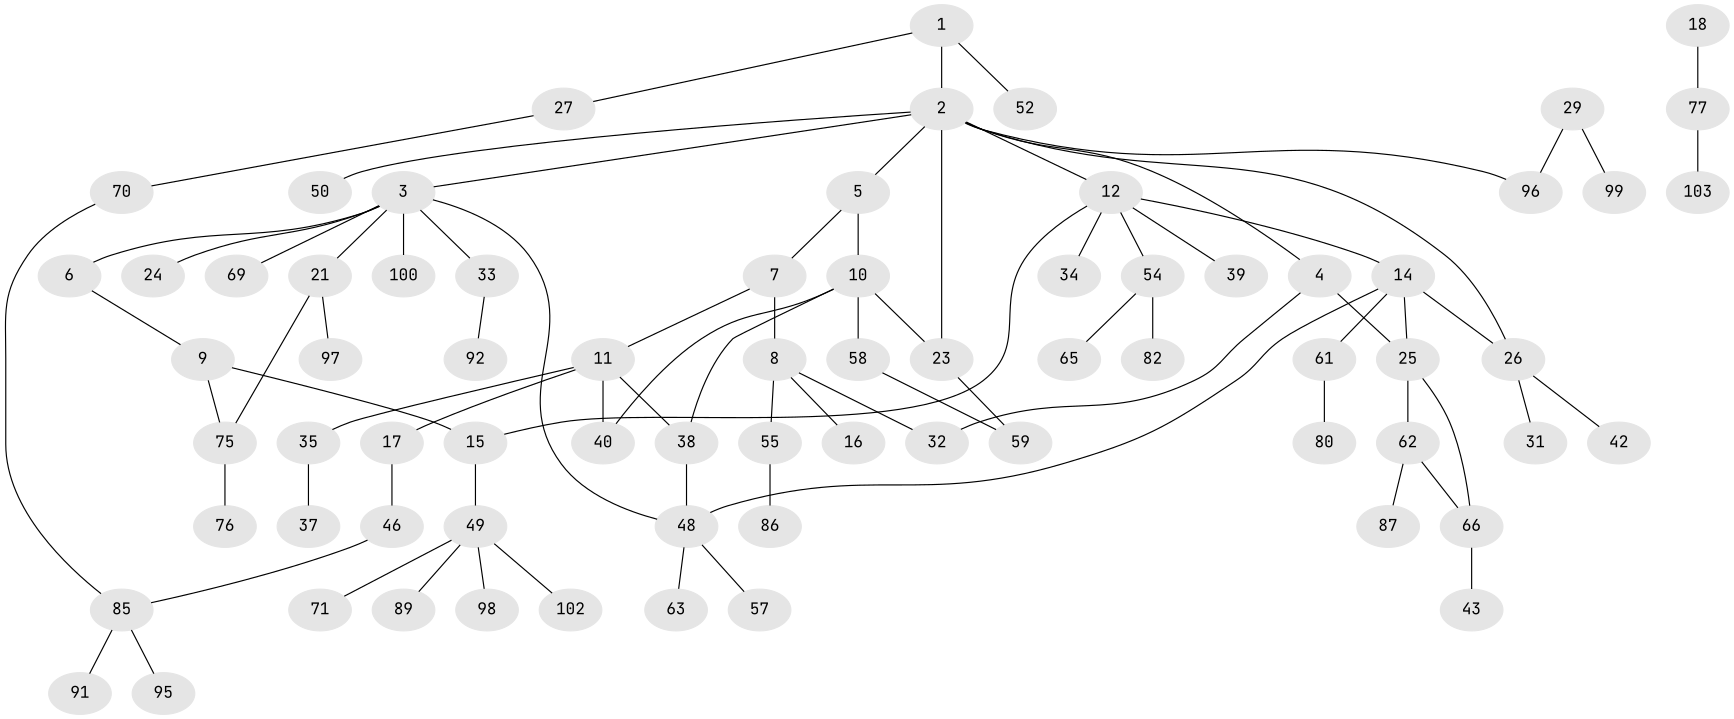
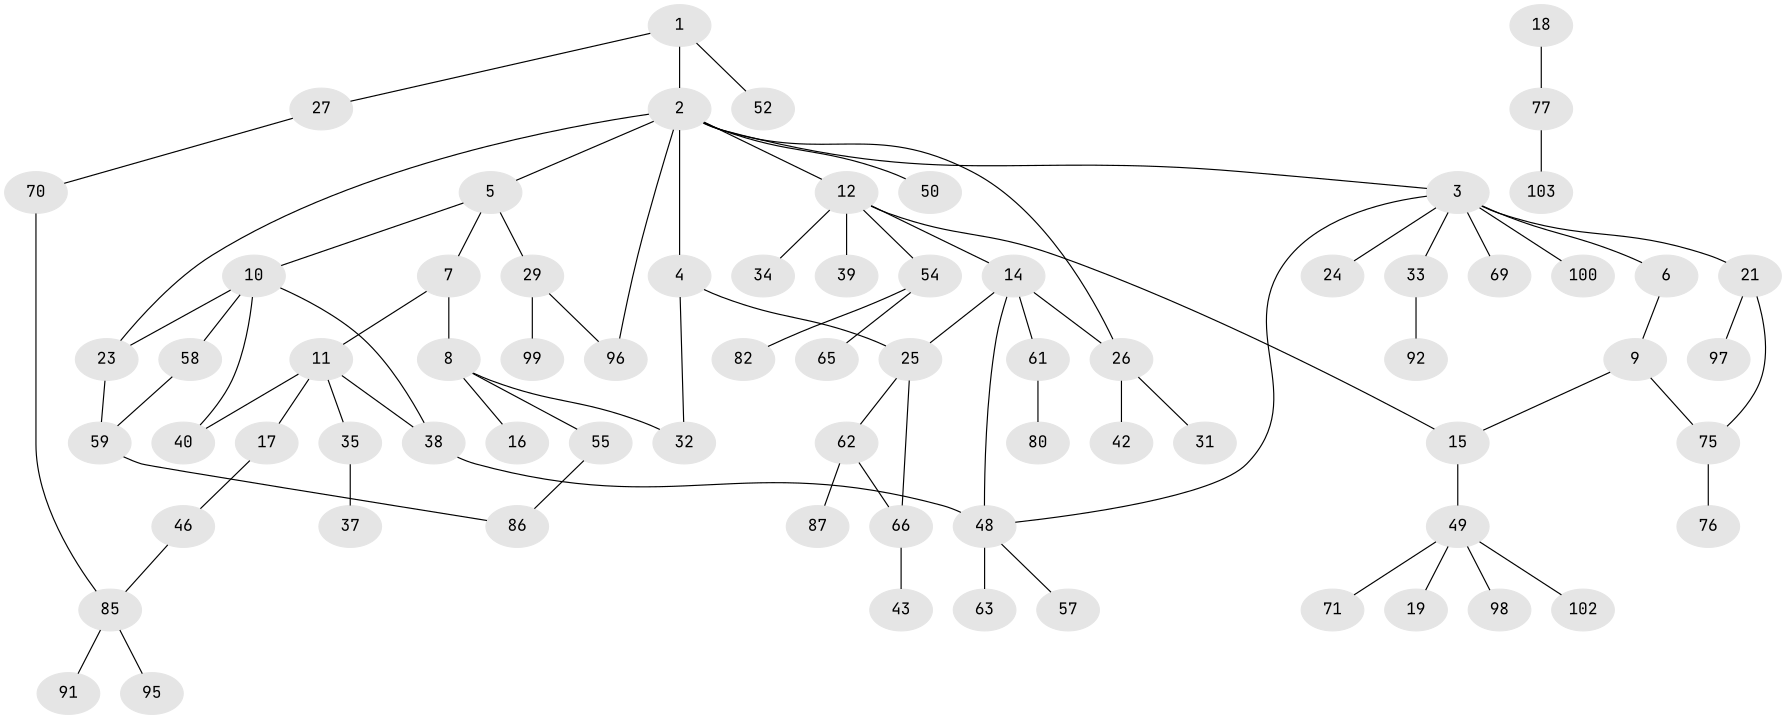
none -> (511, 234)
none -> (305, 491)
(404, 610) -> (1416, 610)
